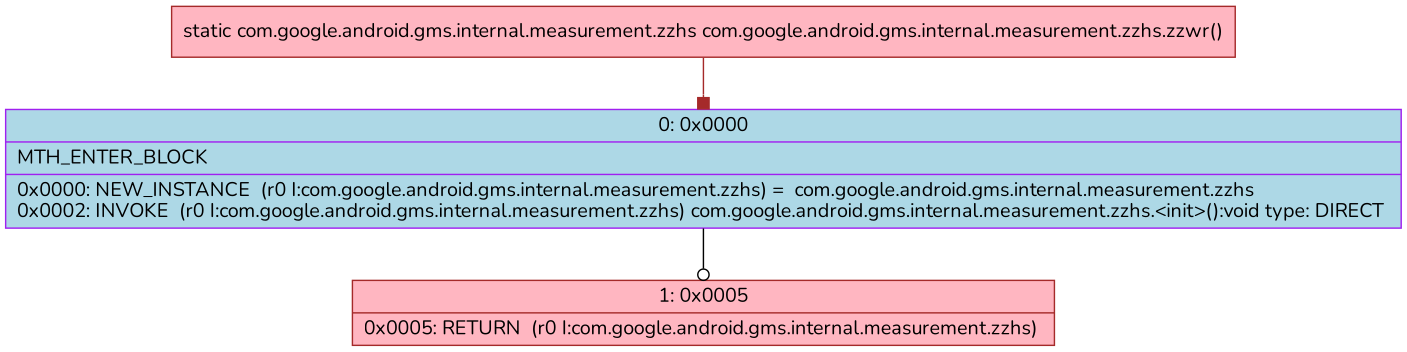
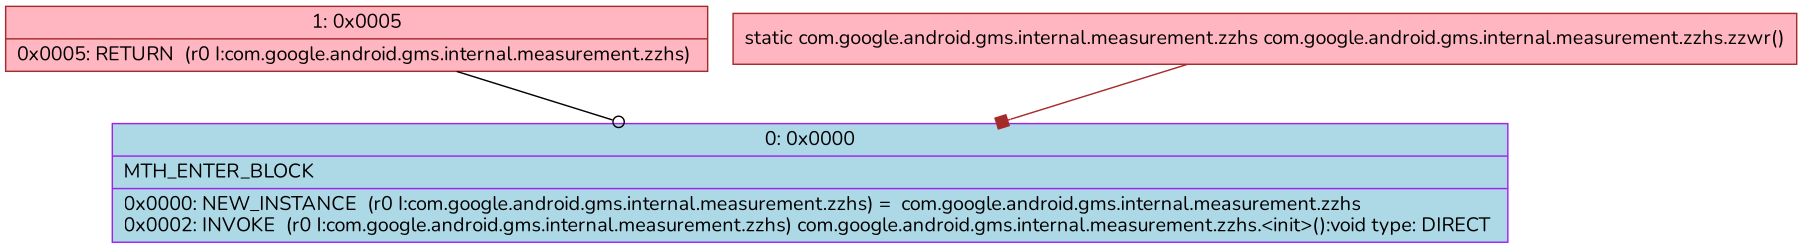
(703, 249) -> (535, 96)
